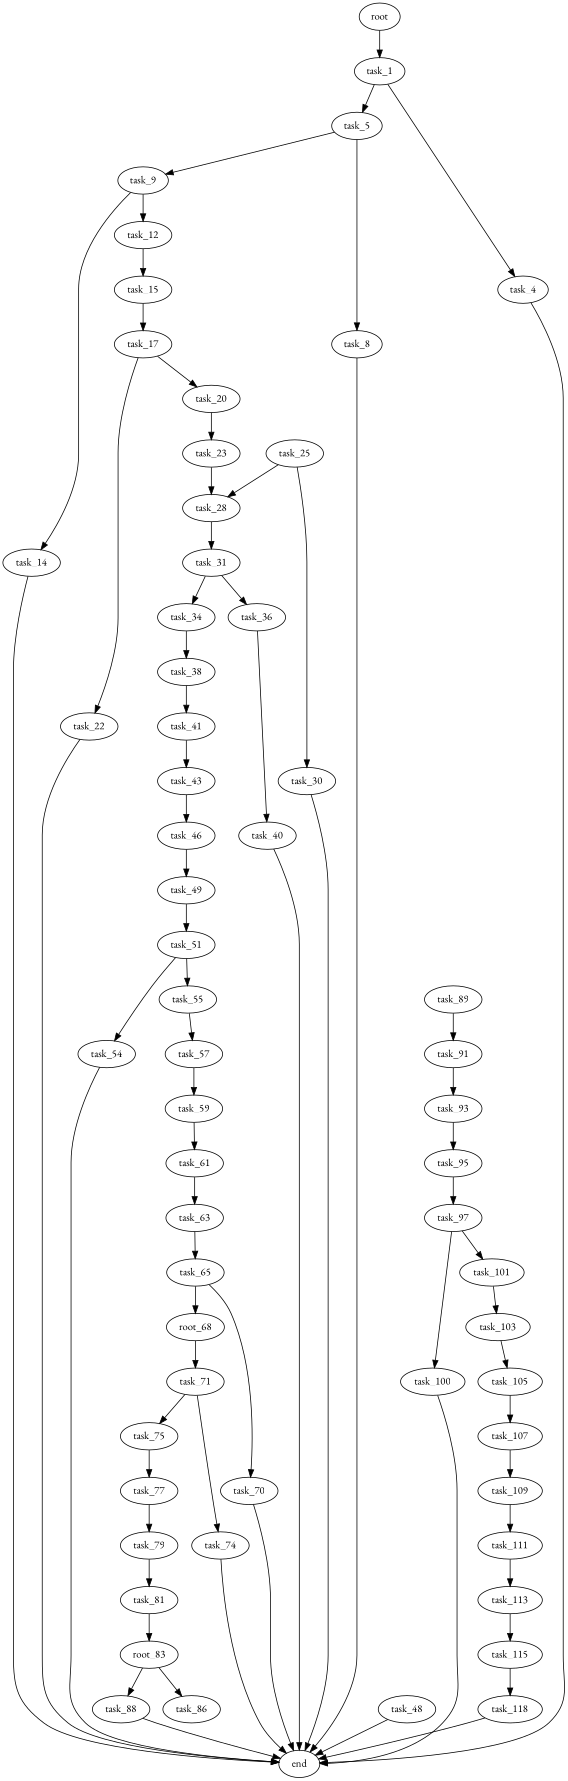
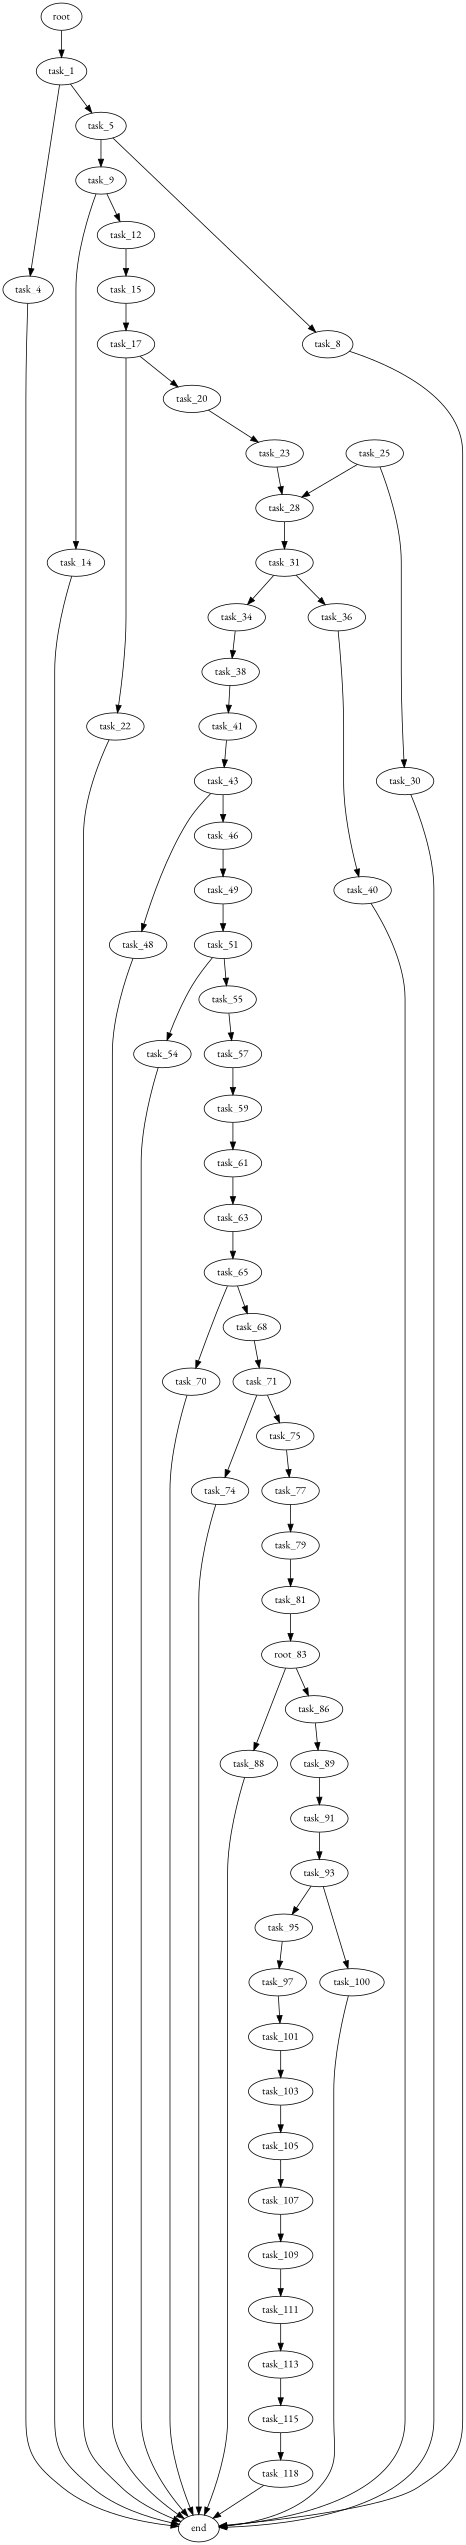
none -> (170, 855)
(444, 1296) -> (334, 1924)
(195, 1327) -> (252, 1327)
none -> (316, 1733)
